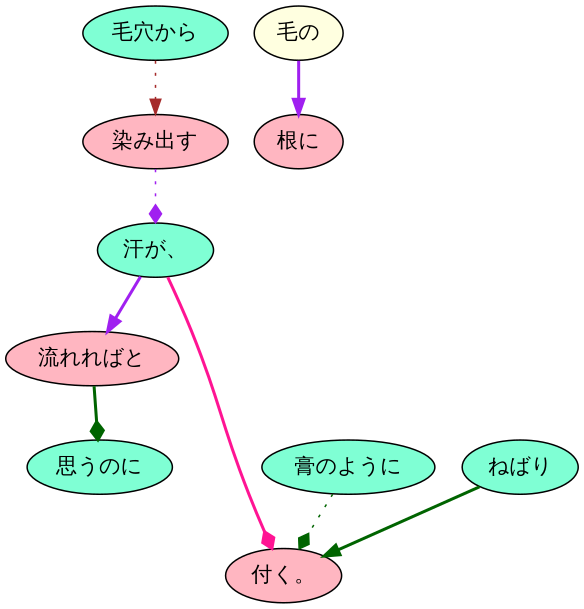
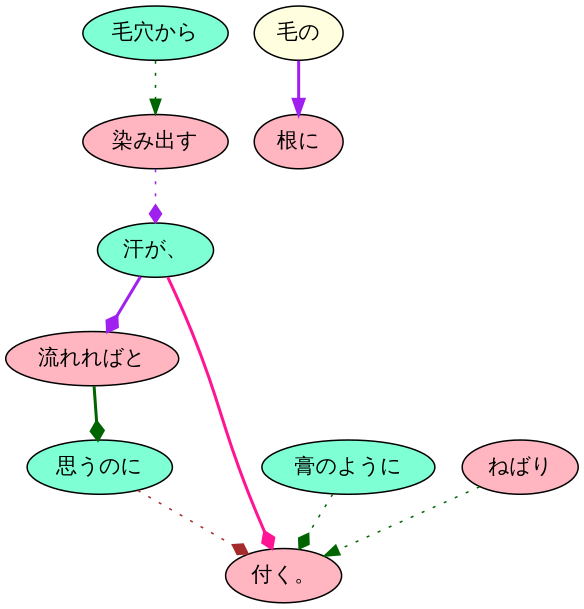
(156, 80) -> (156, 80)
(128, 297) -> (128, 297)
(520, 467) -> (520, 467)
none -> (185, 518)
(409, 518) -> (409, 518)
